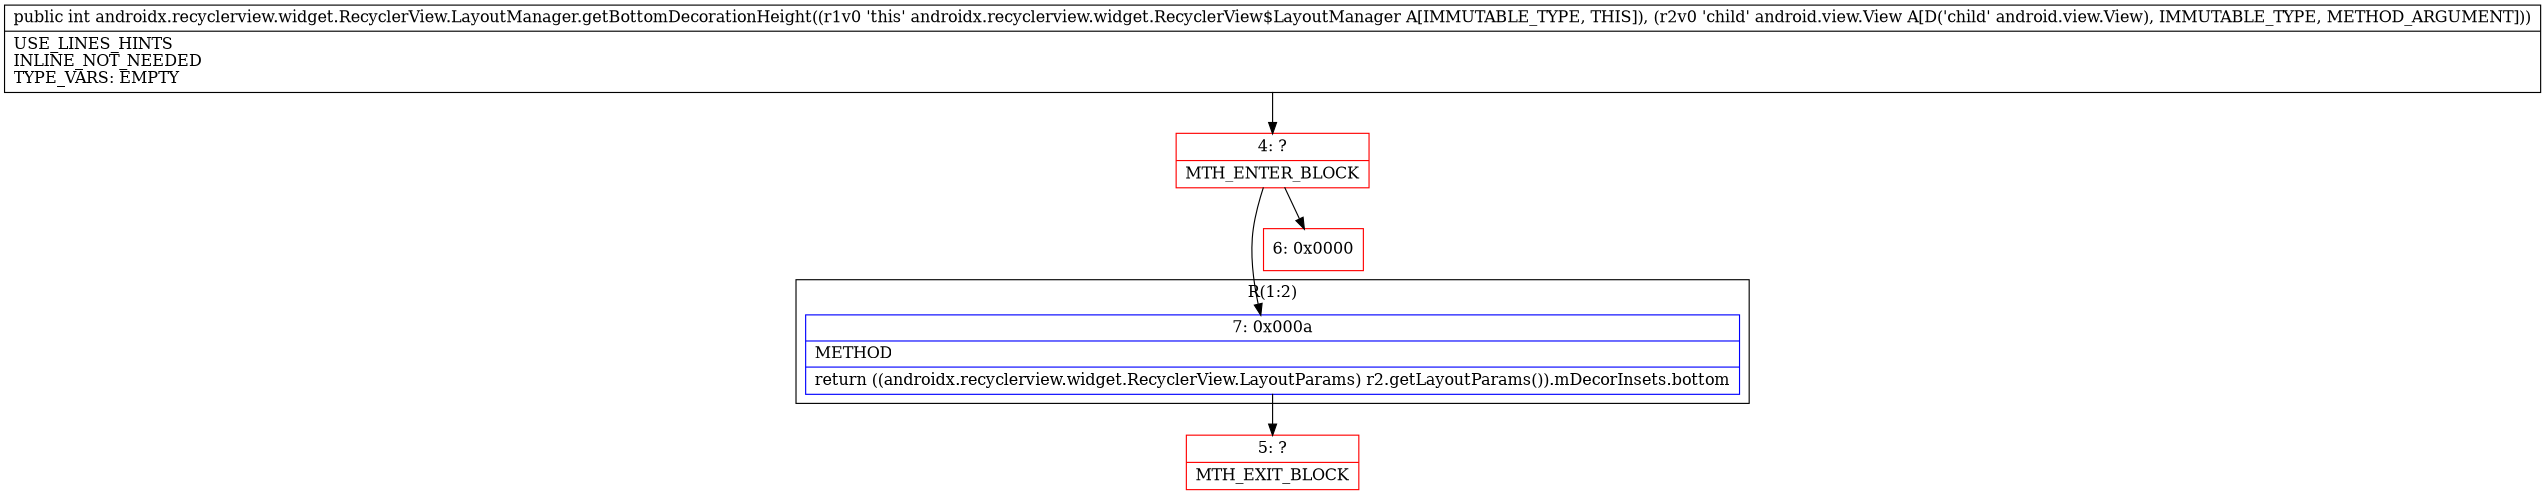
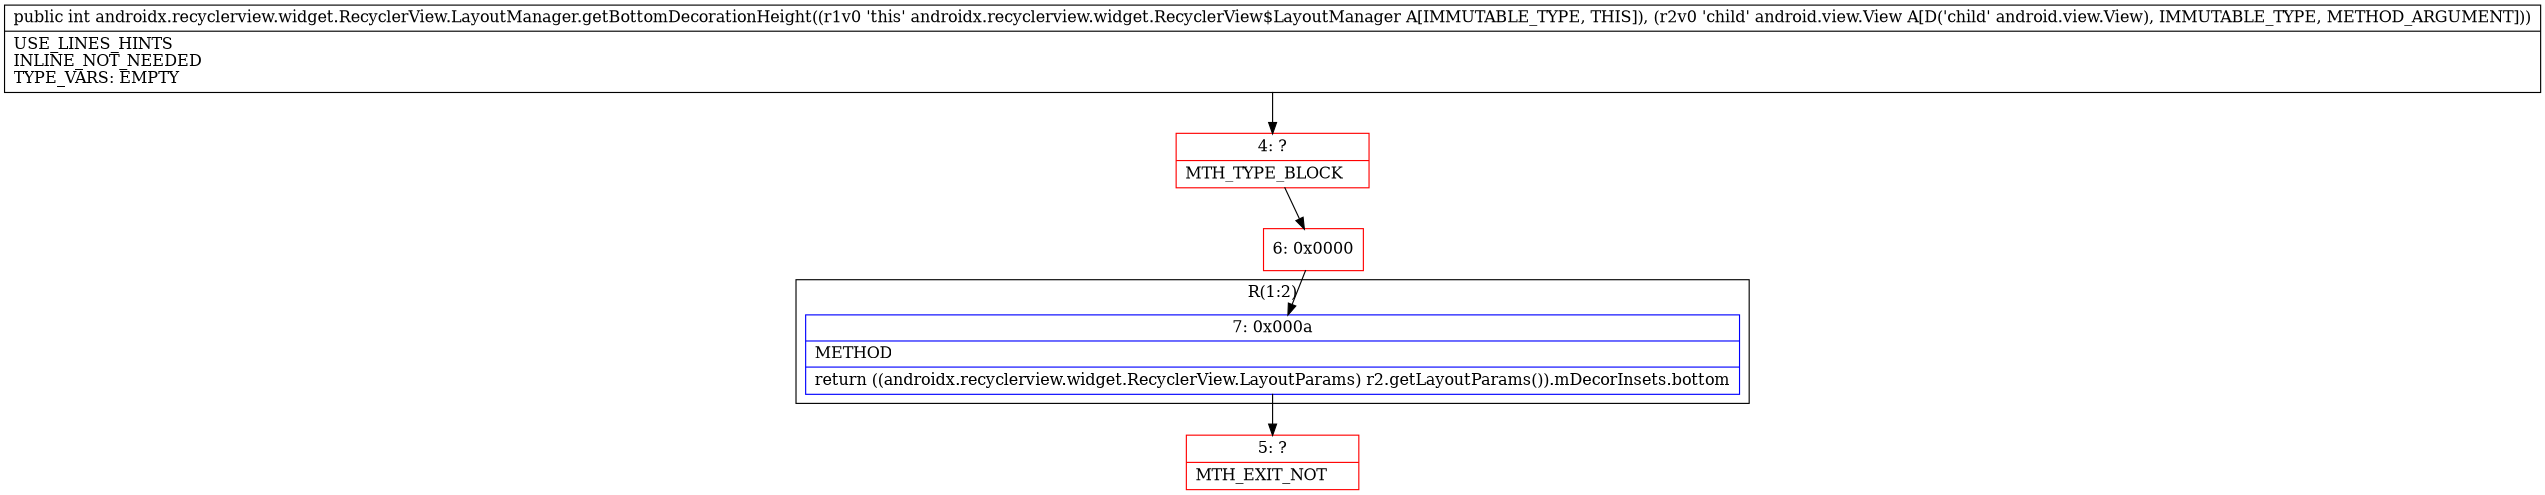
(1273, 174) -> (1264, 174)
(1252, 245) -> (1299, 287)
(1273, 475) -> (1261, 475)
